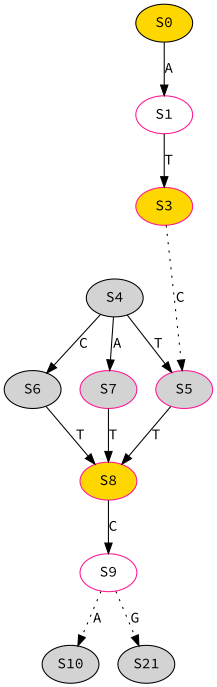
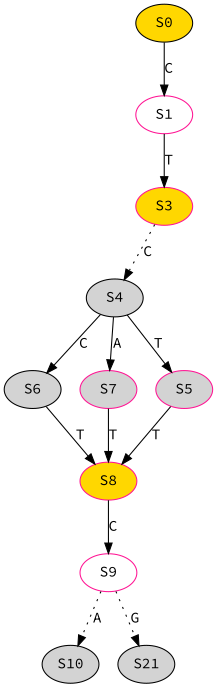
(169, 69) -> (169, 69)
(174, 293) -> (142, 248)
